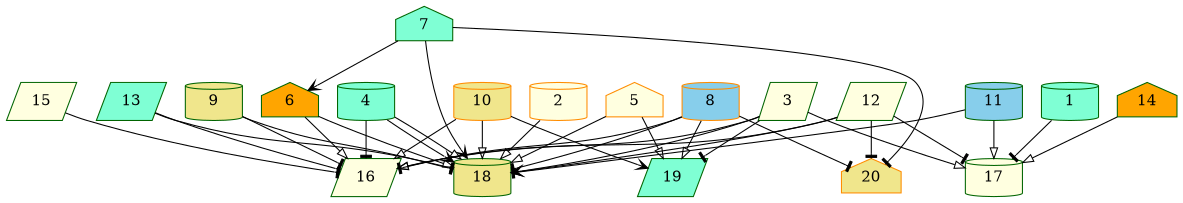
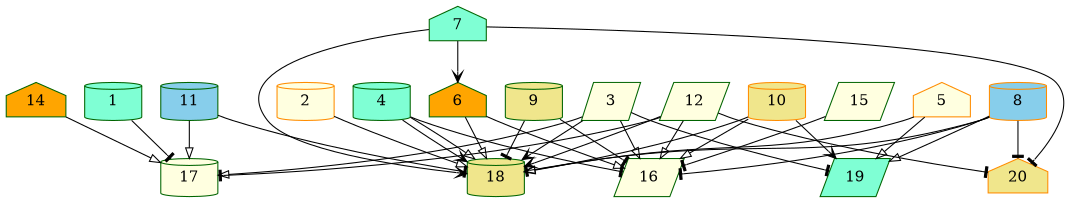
(131, 101) -> none
